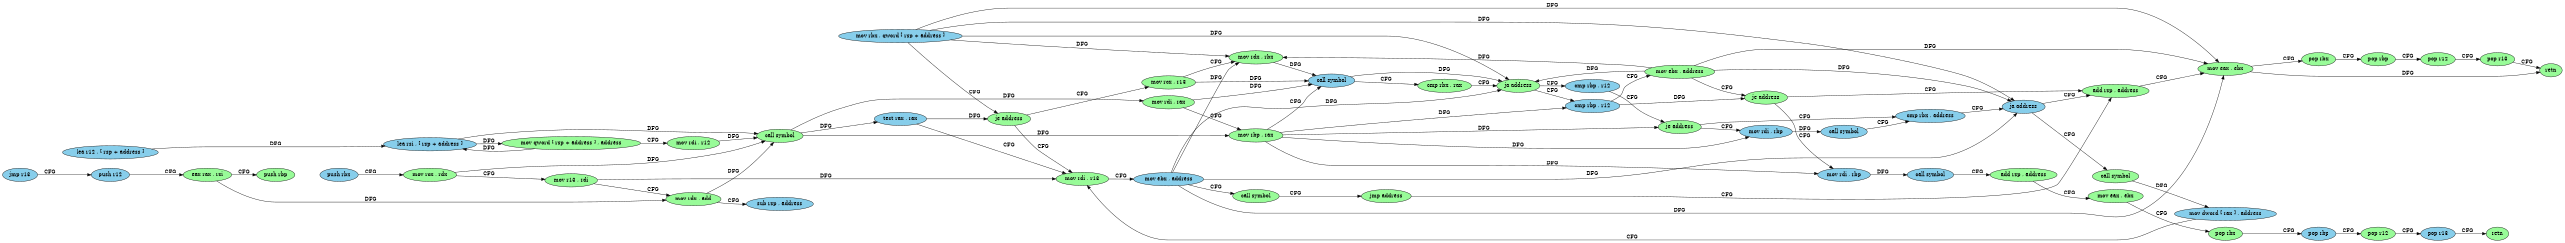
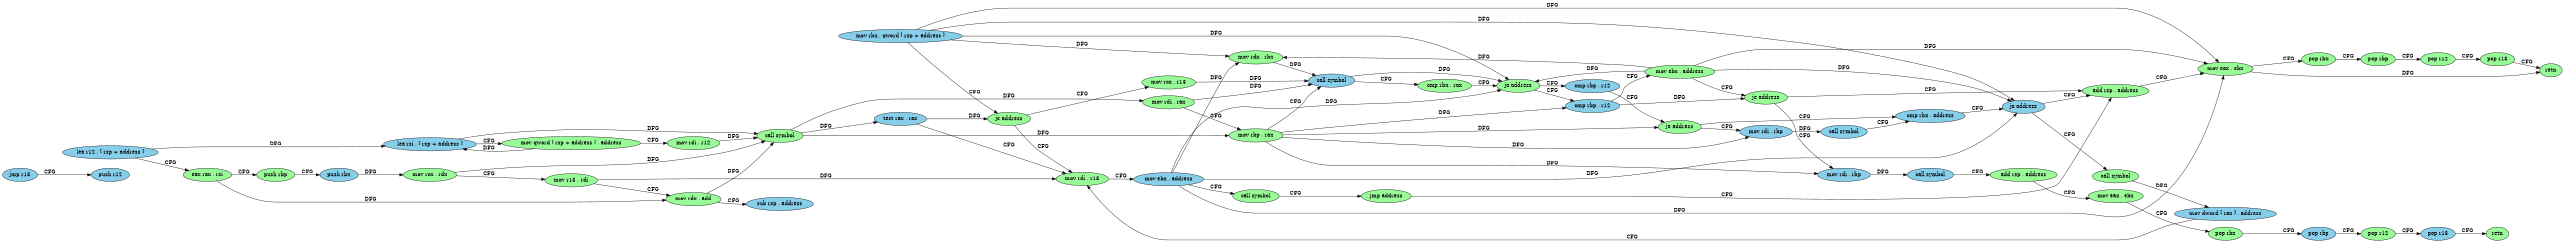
(1207, 69) -> none
(489, 141) -> (489, 141)
(371, 172) -> (371, 172)
(154, 175) -> (160, 164)
none -> (306, 175)
